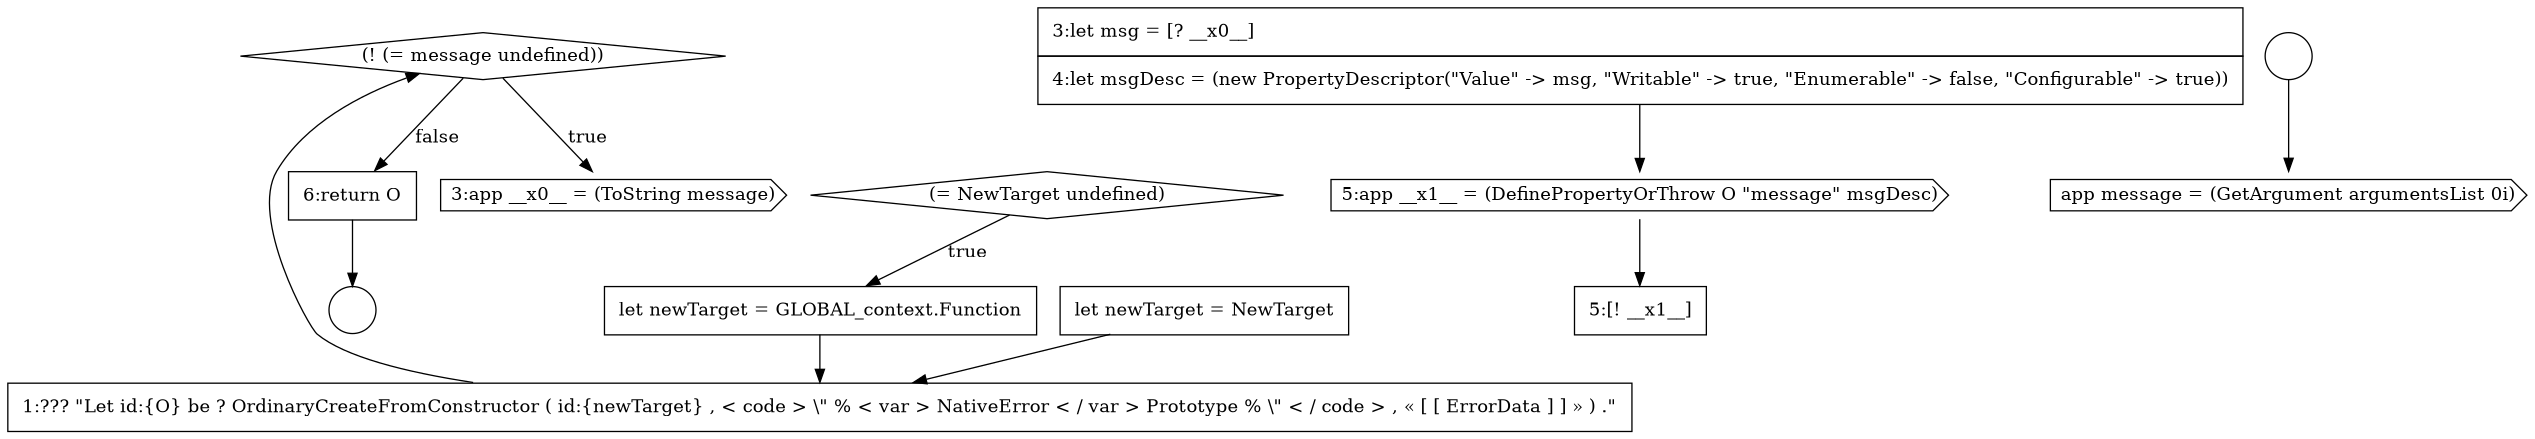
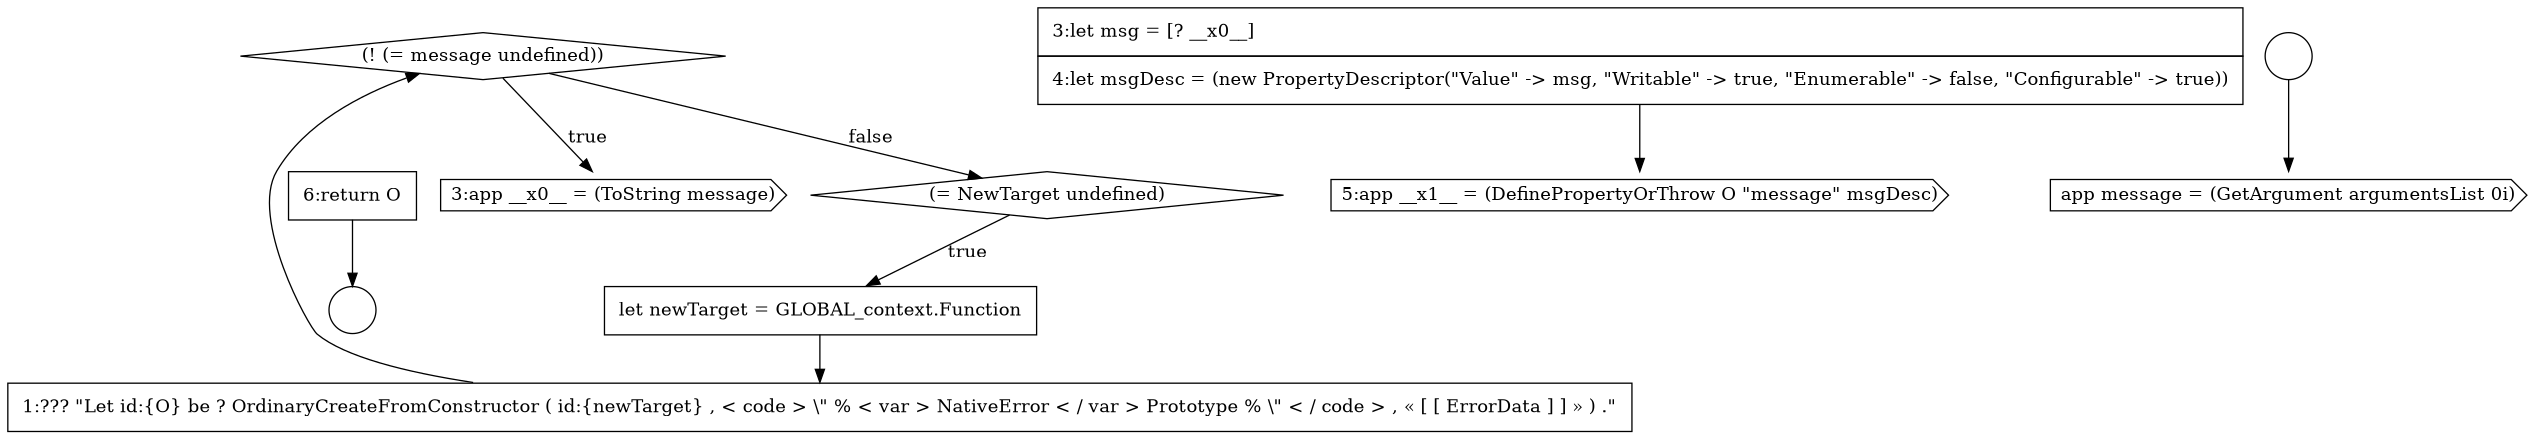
(424, 120) -> (759, 124)
(1204, 310) -> none
(1640, 310) -> none
